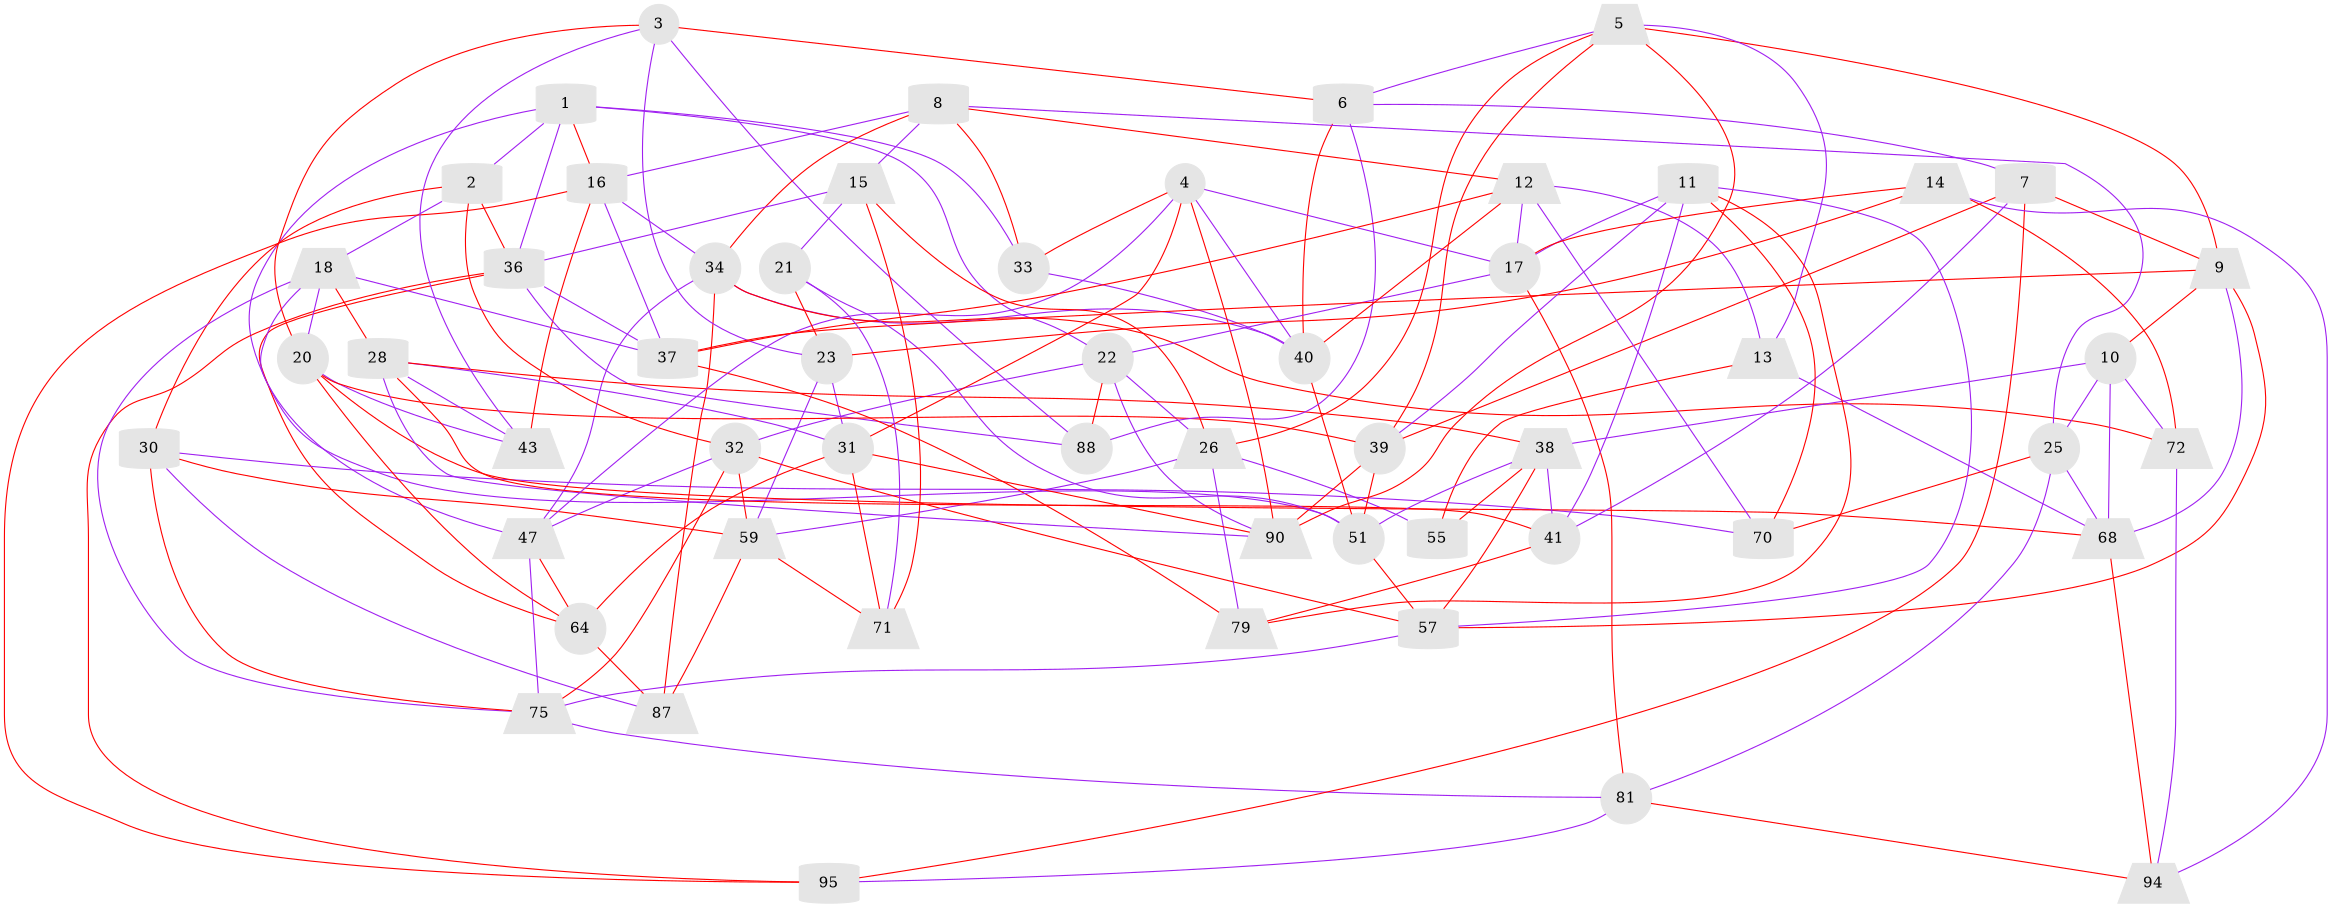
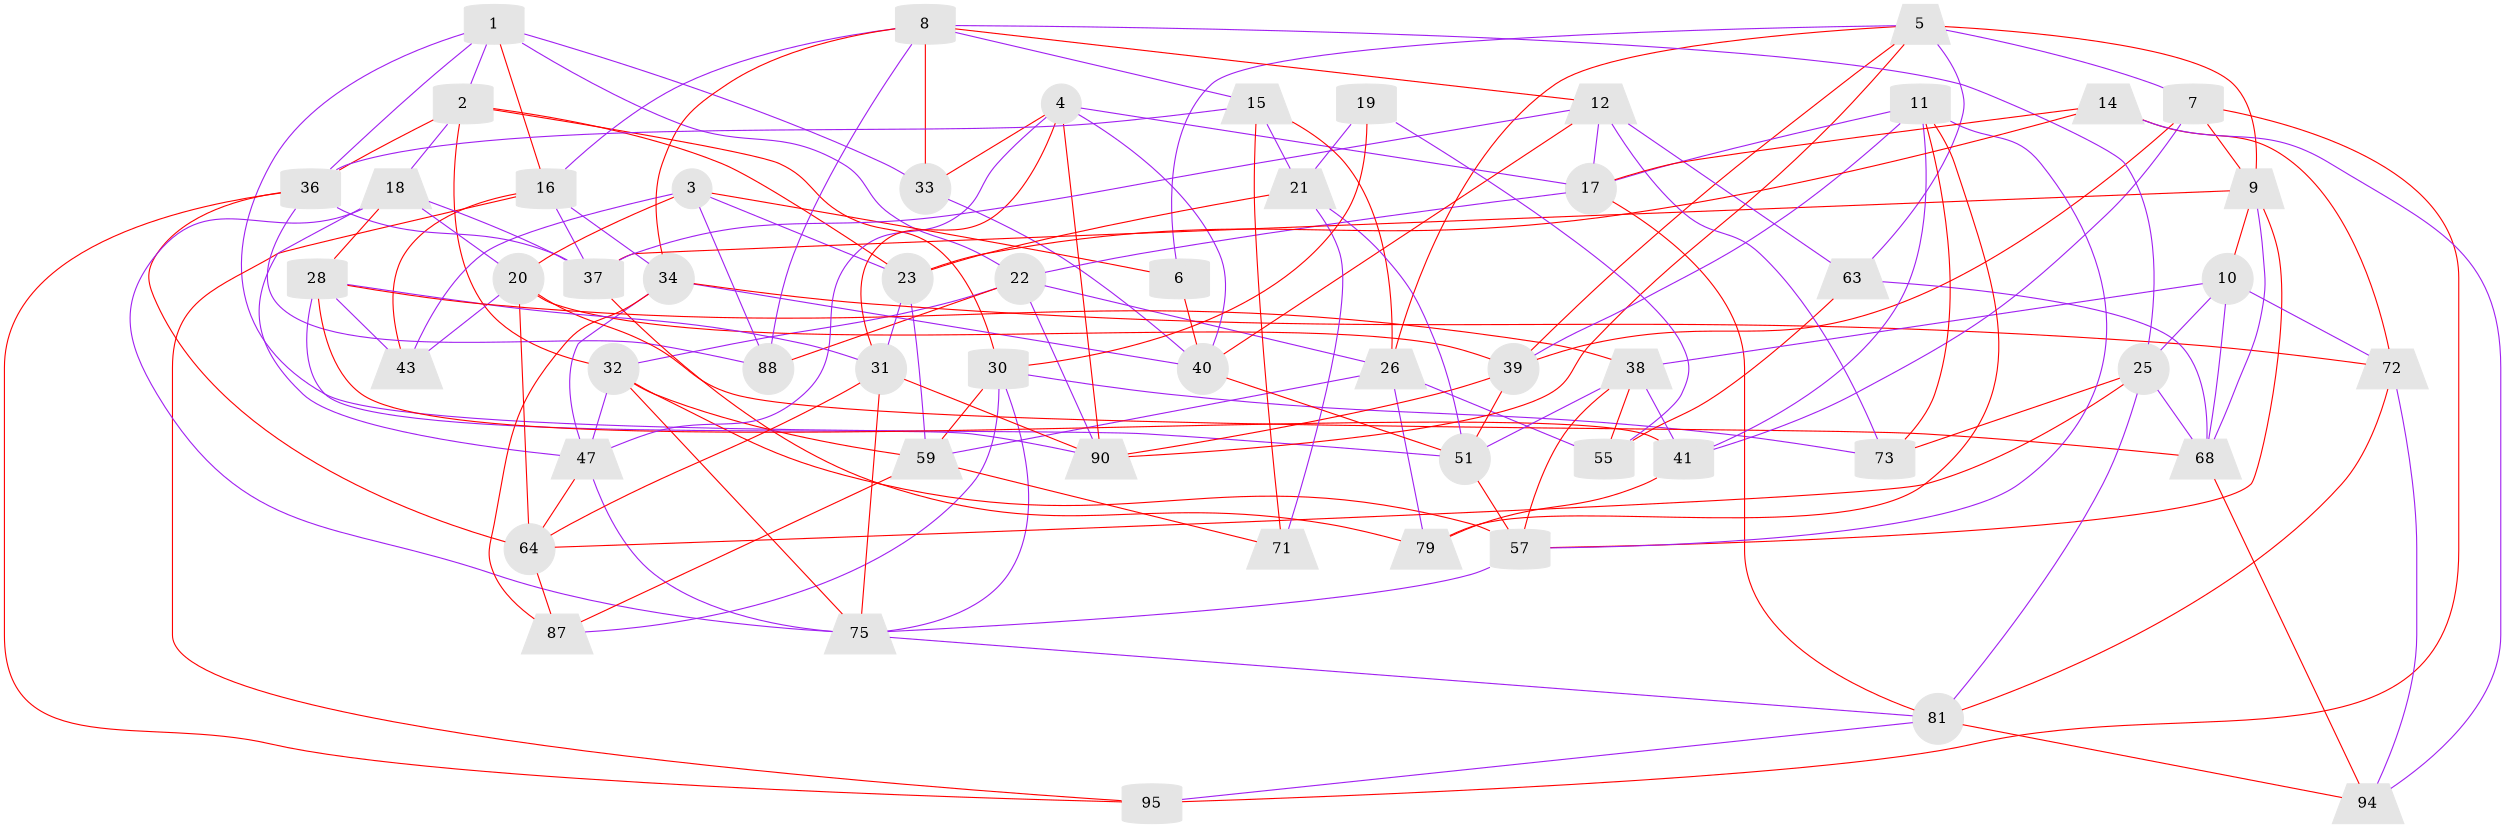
none -> (1366, 104)
(1686, 117) -> (2056, 55)
none -> (702, 156)
(785, 268) -> (1300, 189)
(1138, 278) -> (1095, 192)
(1763, 358) -> (1853, 279)
(1347, 372) -> (825, 186)
none -> (1352, 517)
(1554, 539) -> (1684, 459)
(1763, 539) -> (1885, 459)
(866, 541) -> (870, 504)
none -> (2211, 591)
(267, 672) -> (1020, 550)
